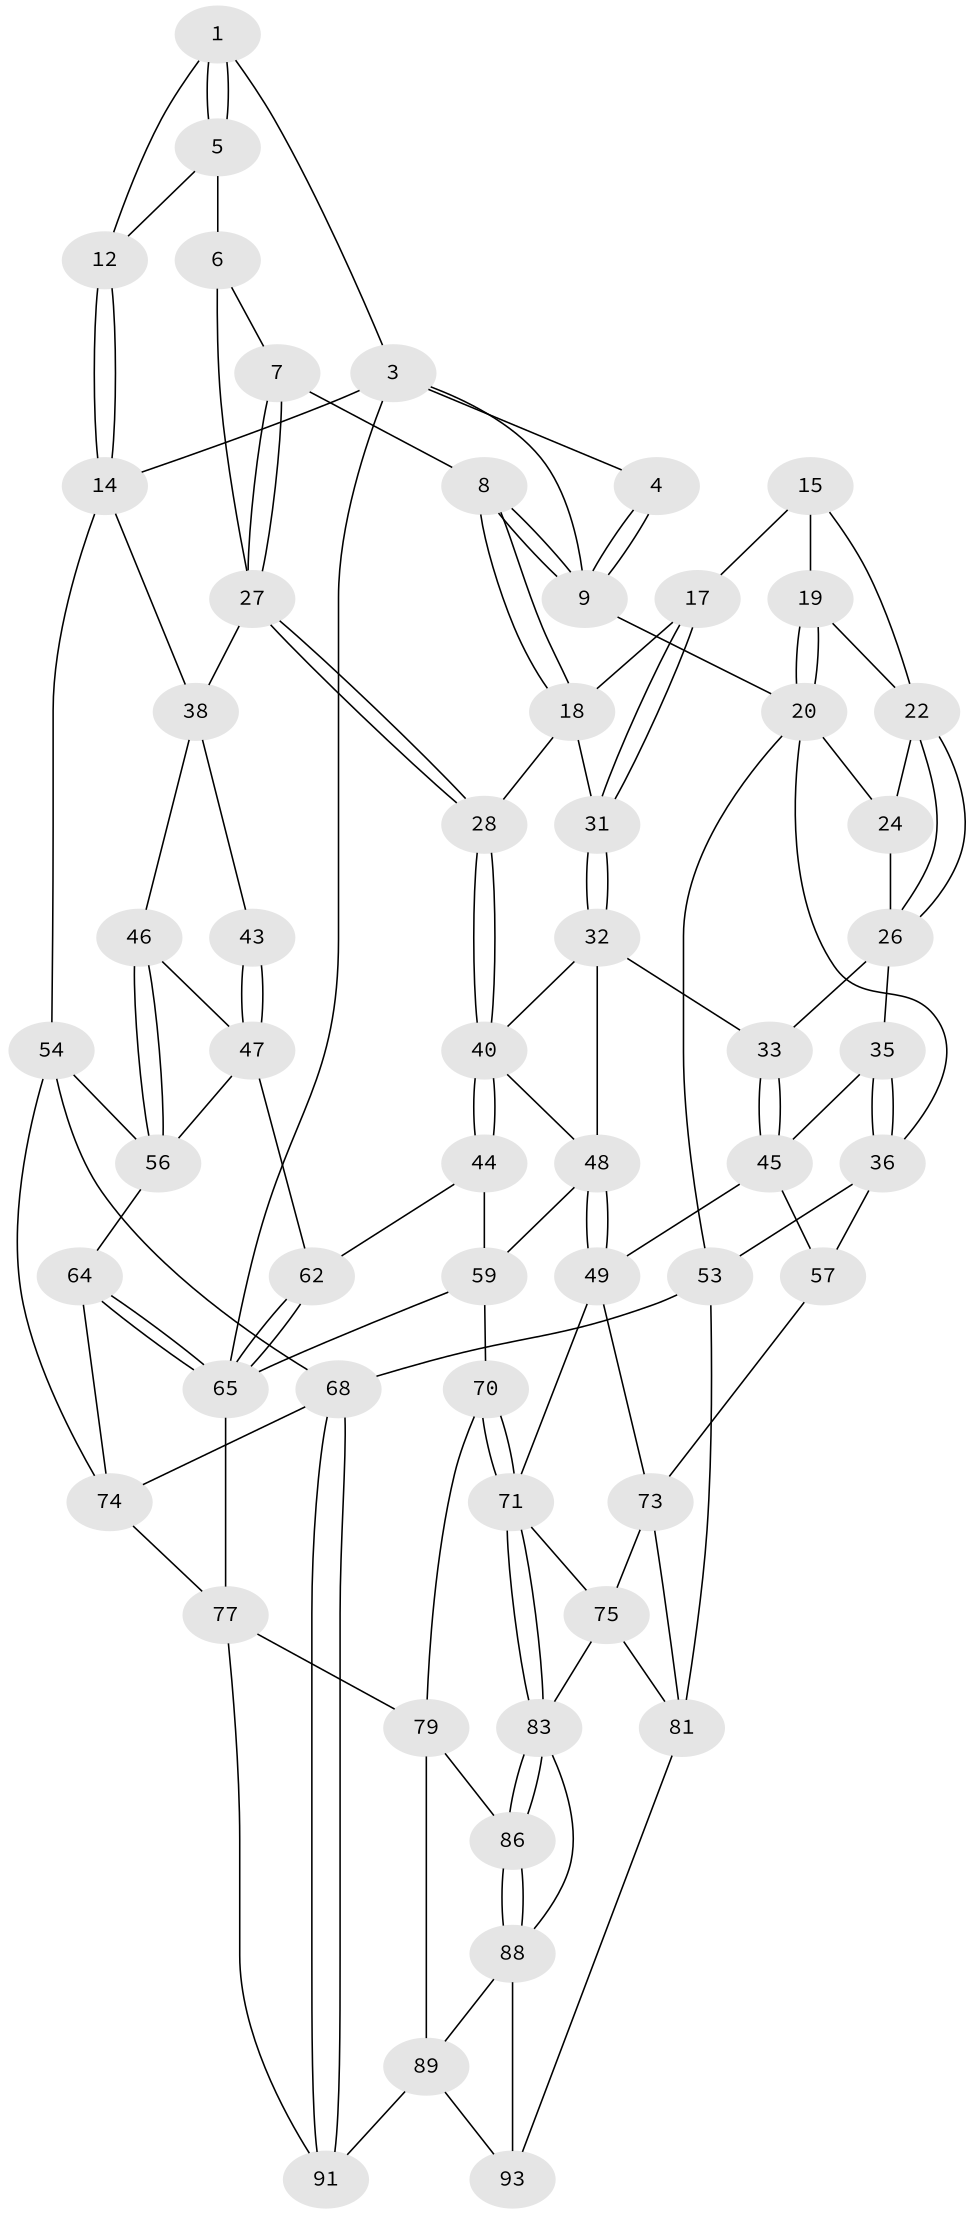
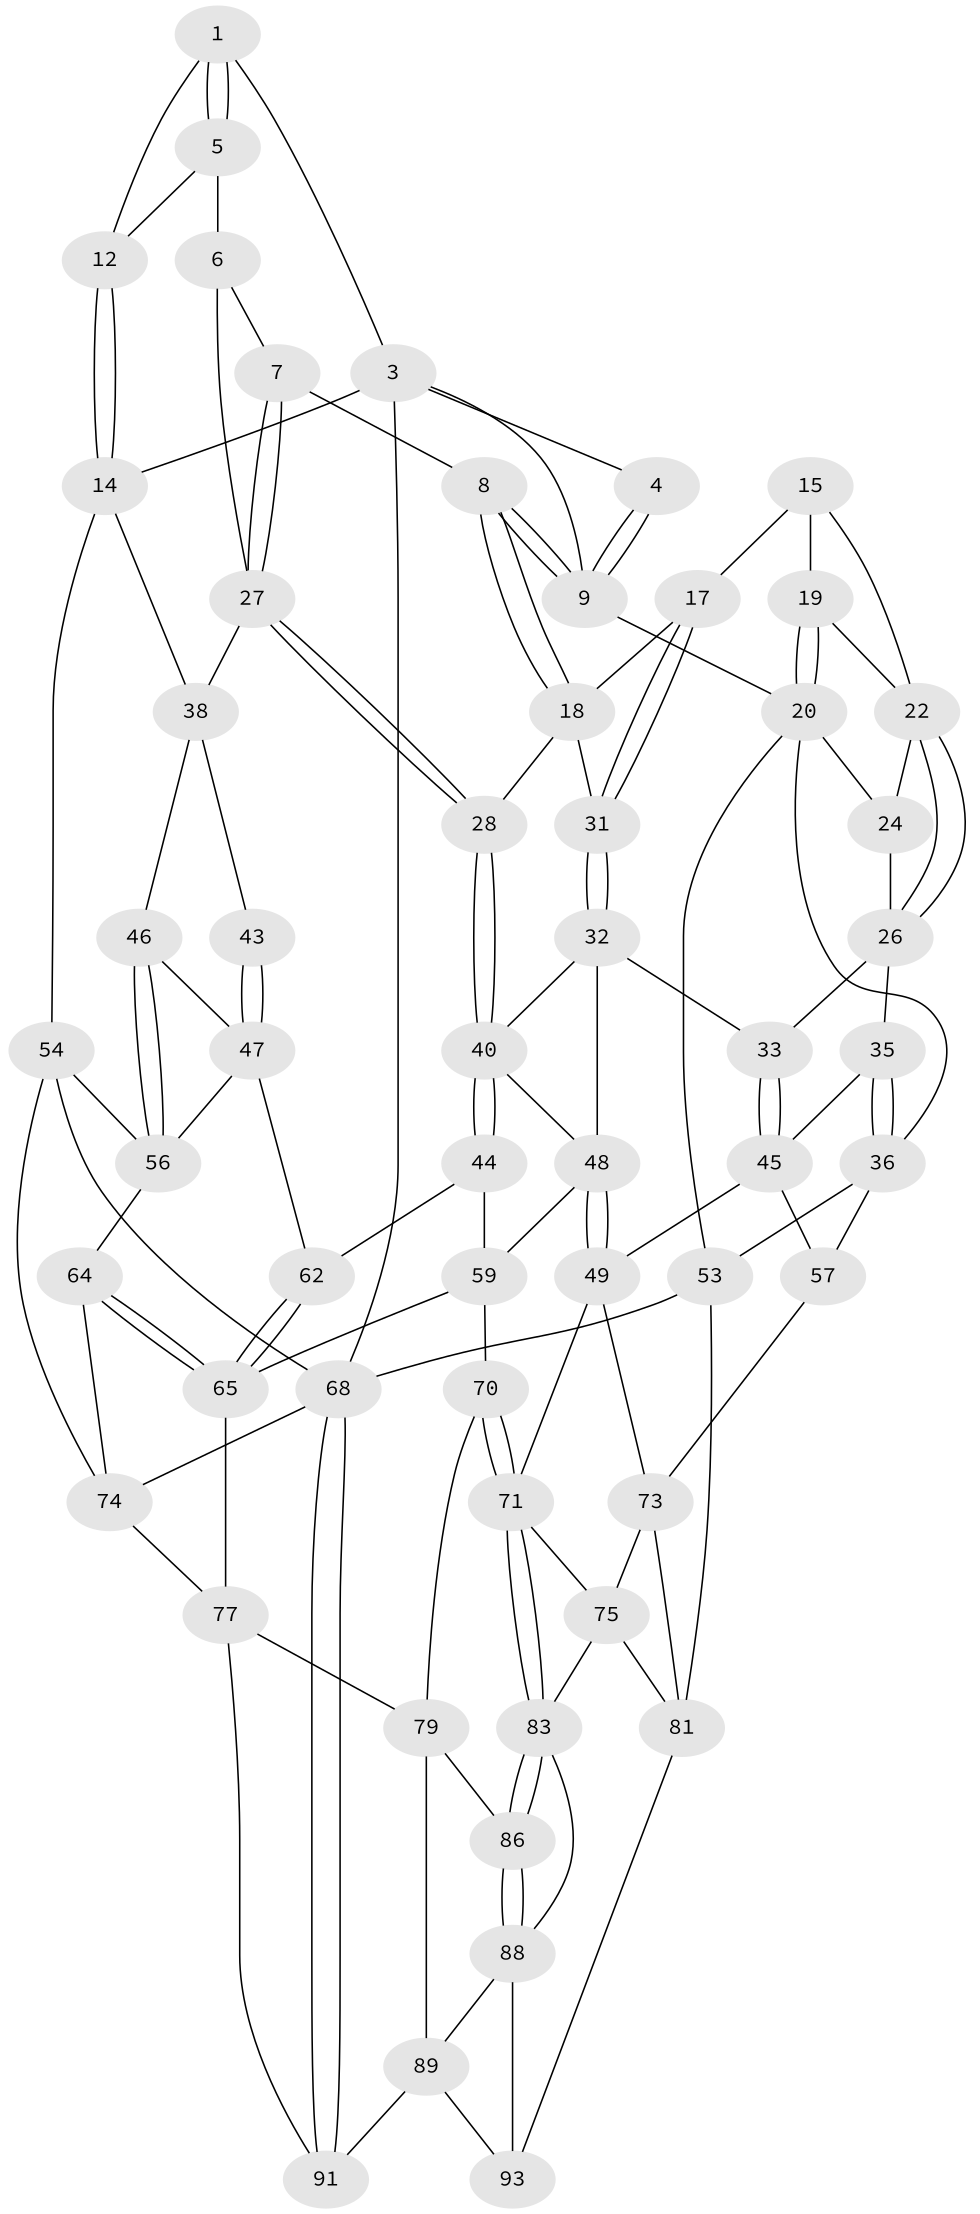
(339, 886) -> (398, 885)
